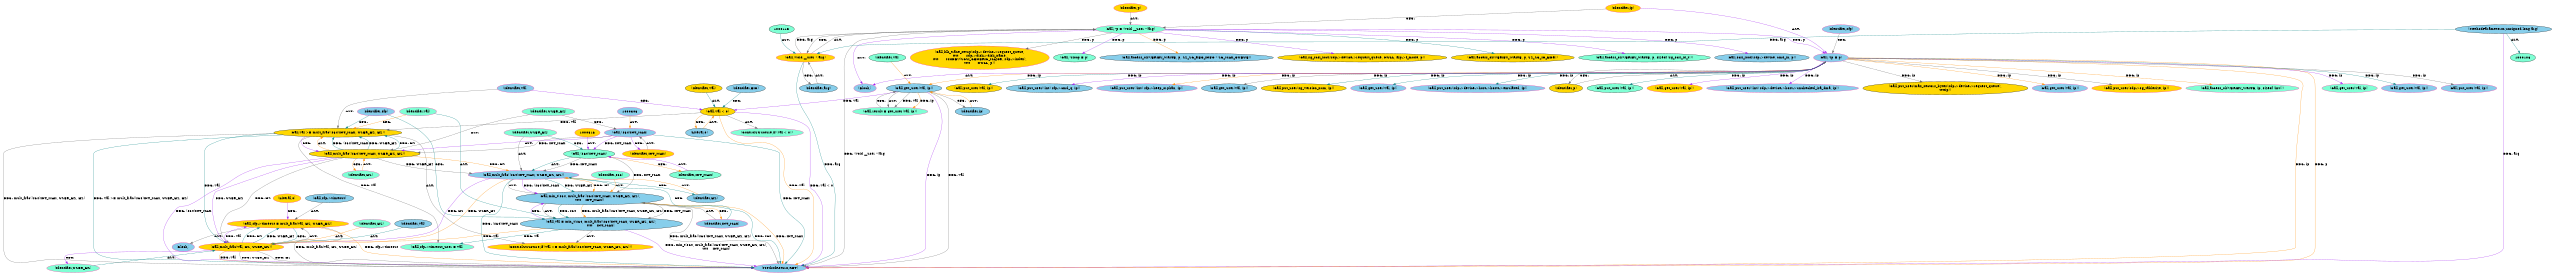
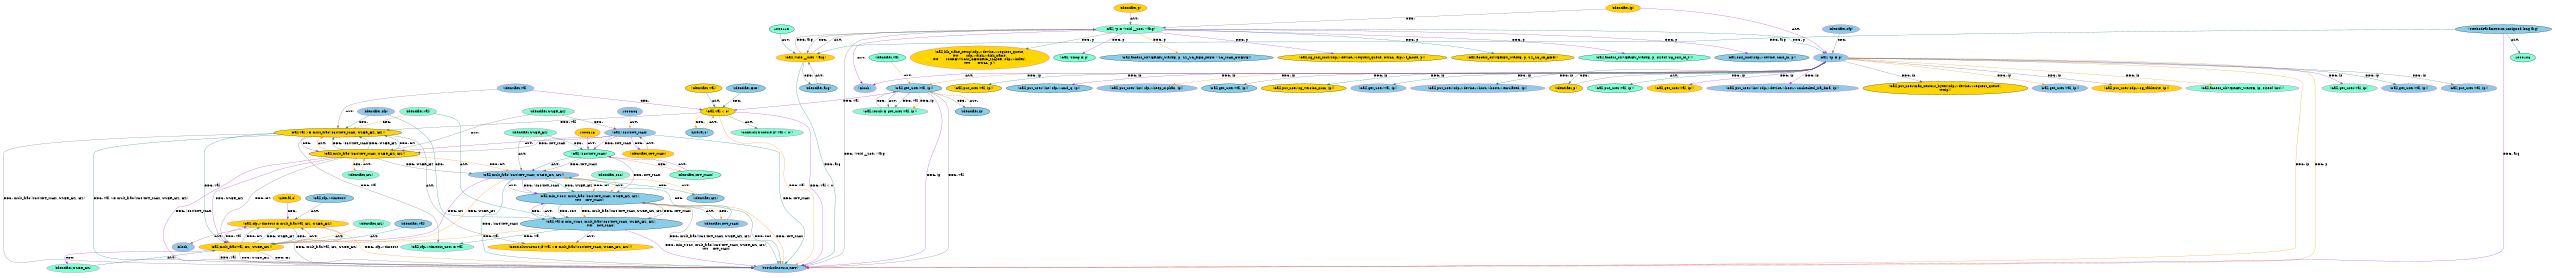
(1496, 30) -> (1496, 30)
